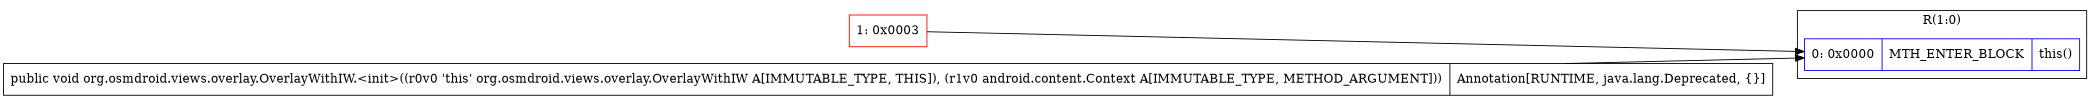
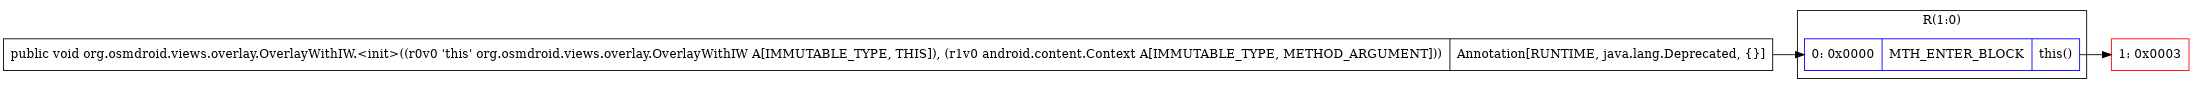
(1361, 42) -> (2092, 55)
